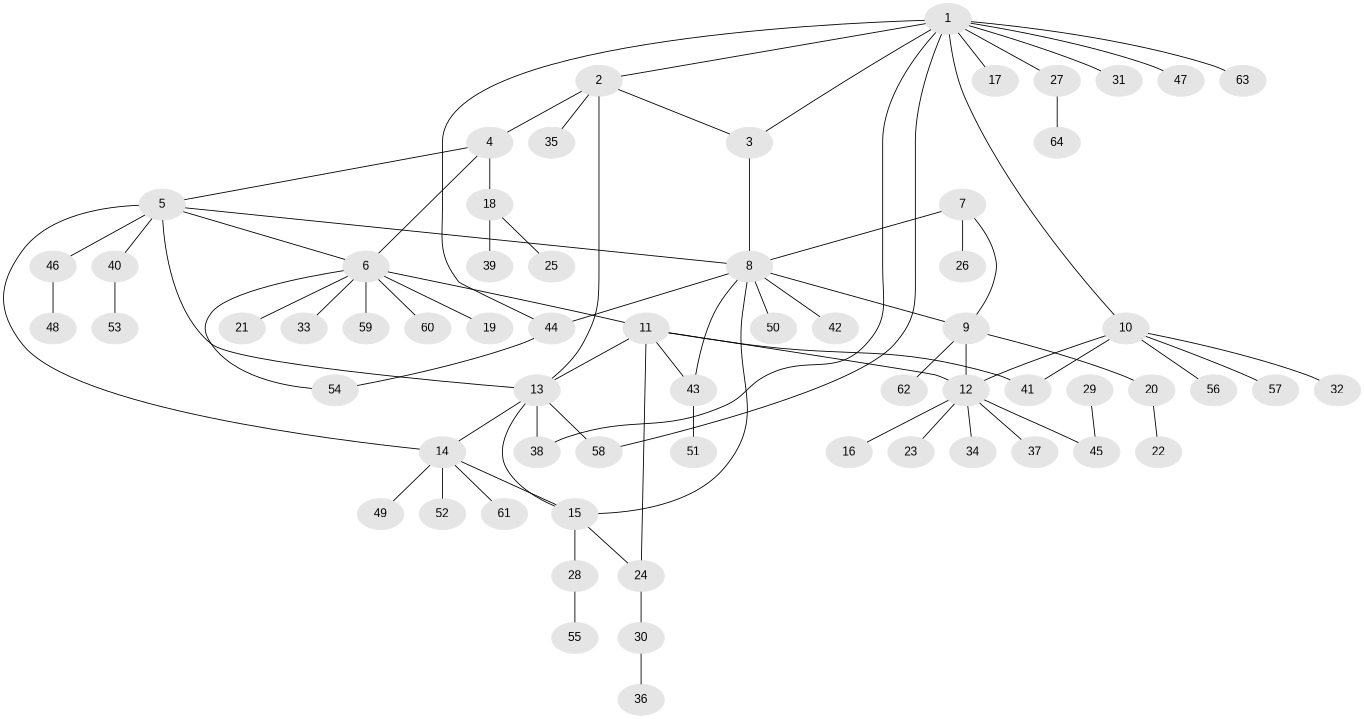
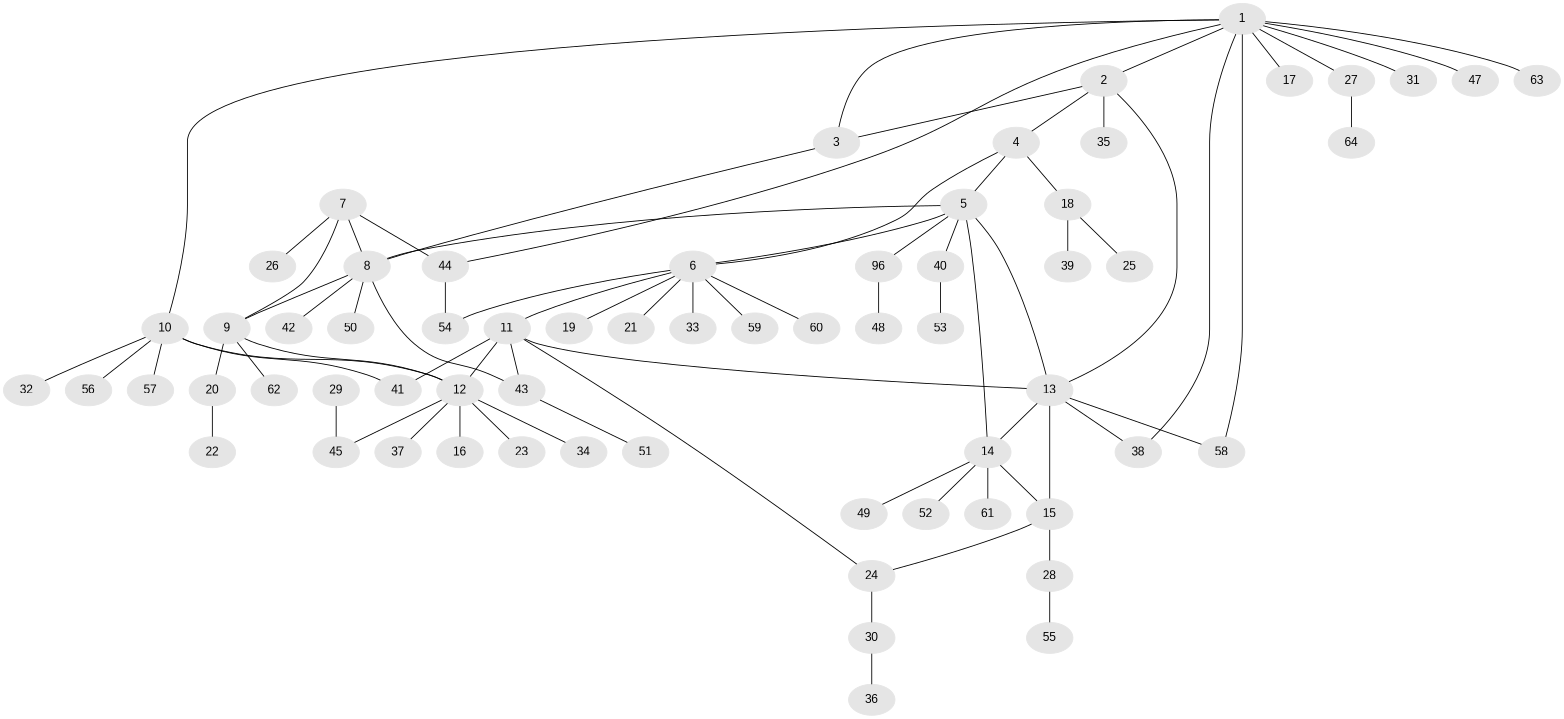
(53, 267) -> (879, 267)
(651, 297) -> (394, 236)
(739, 445) -> none
